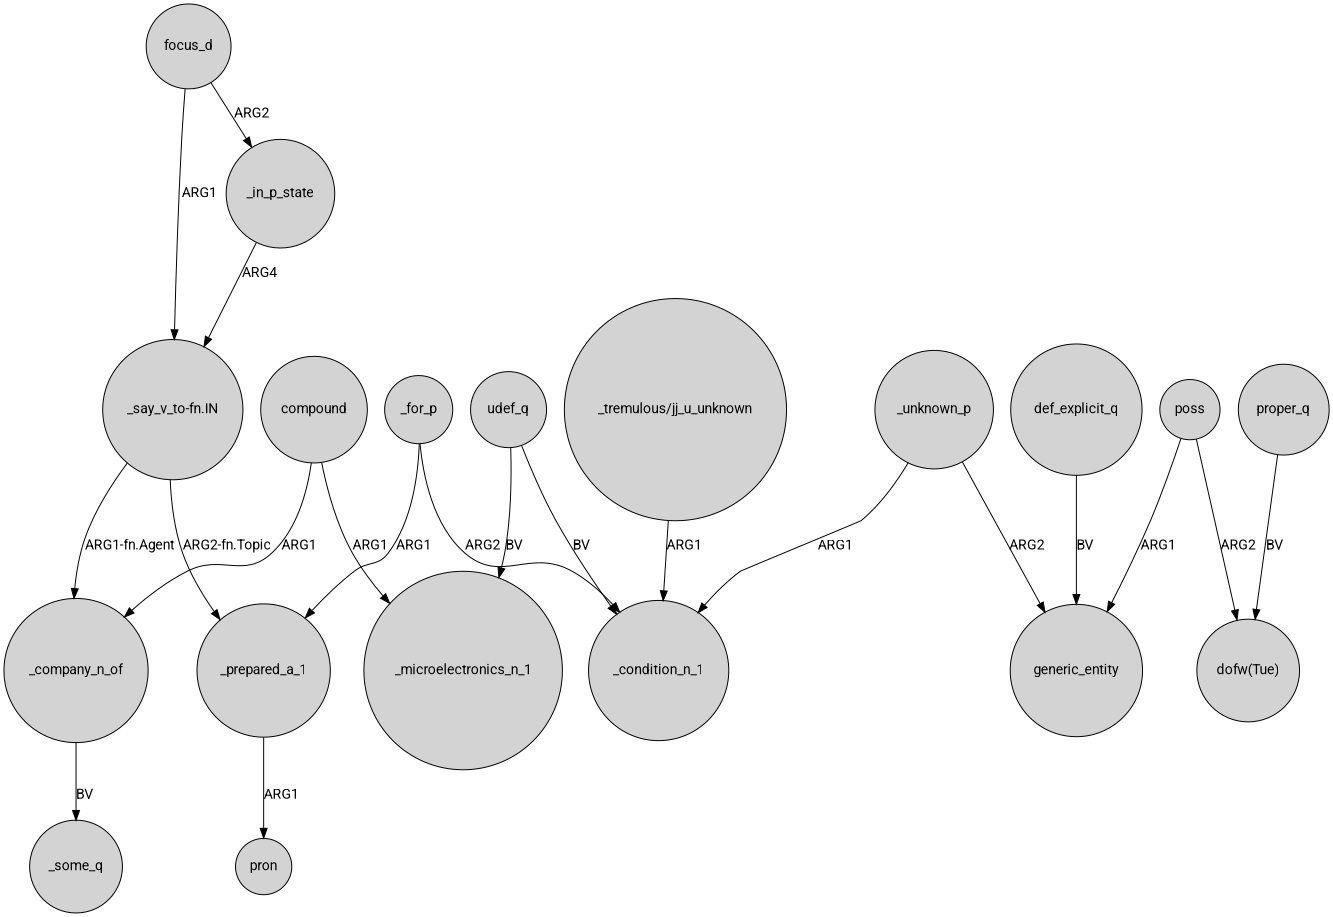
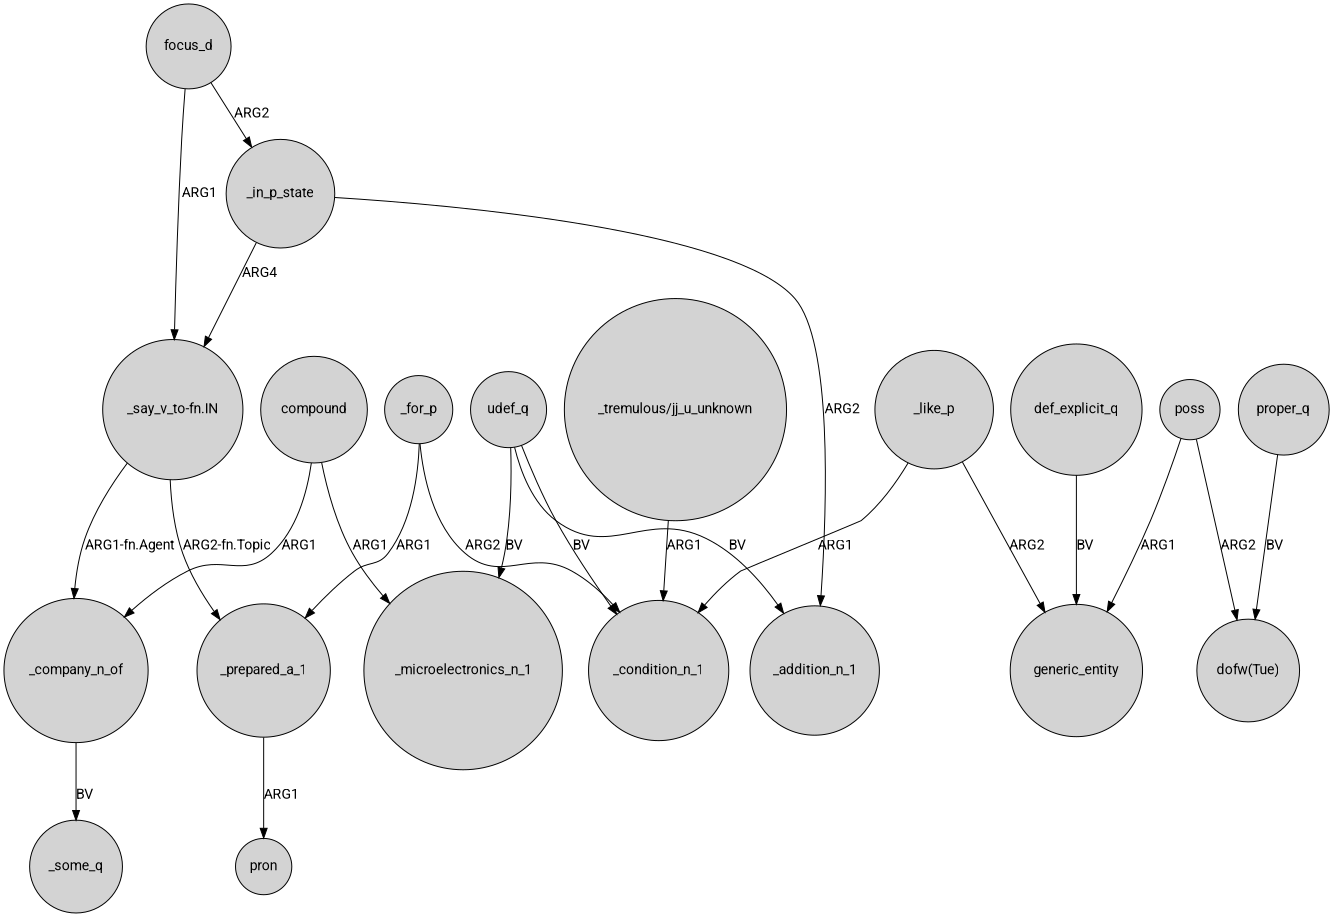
(934, 410) -> (934, 410)
none -> (815, 671)
